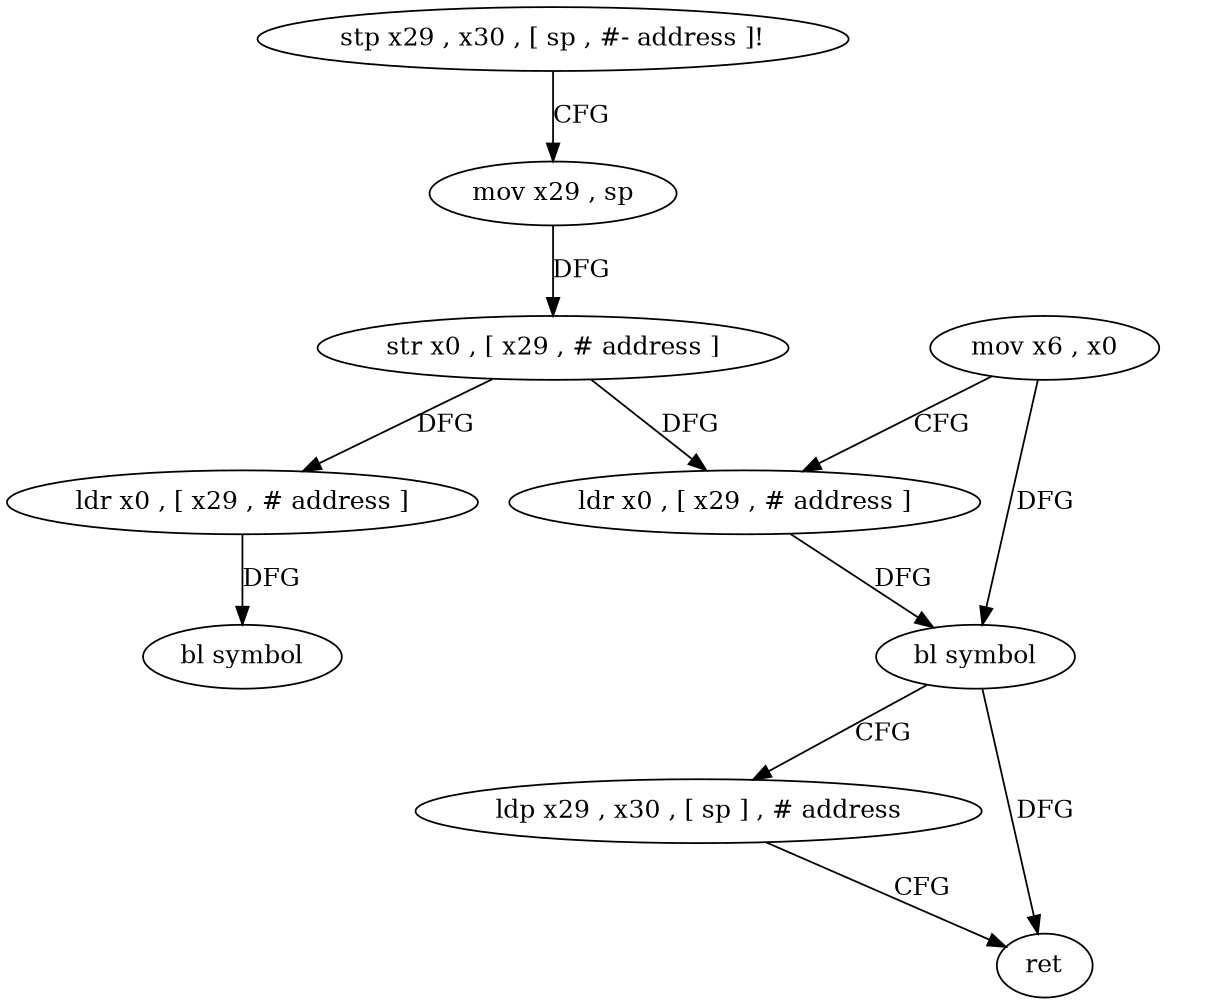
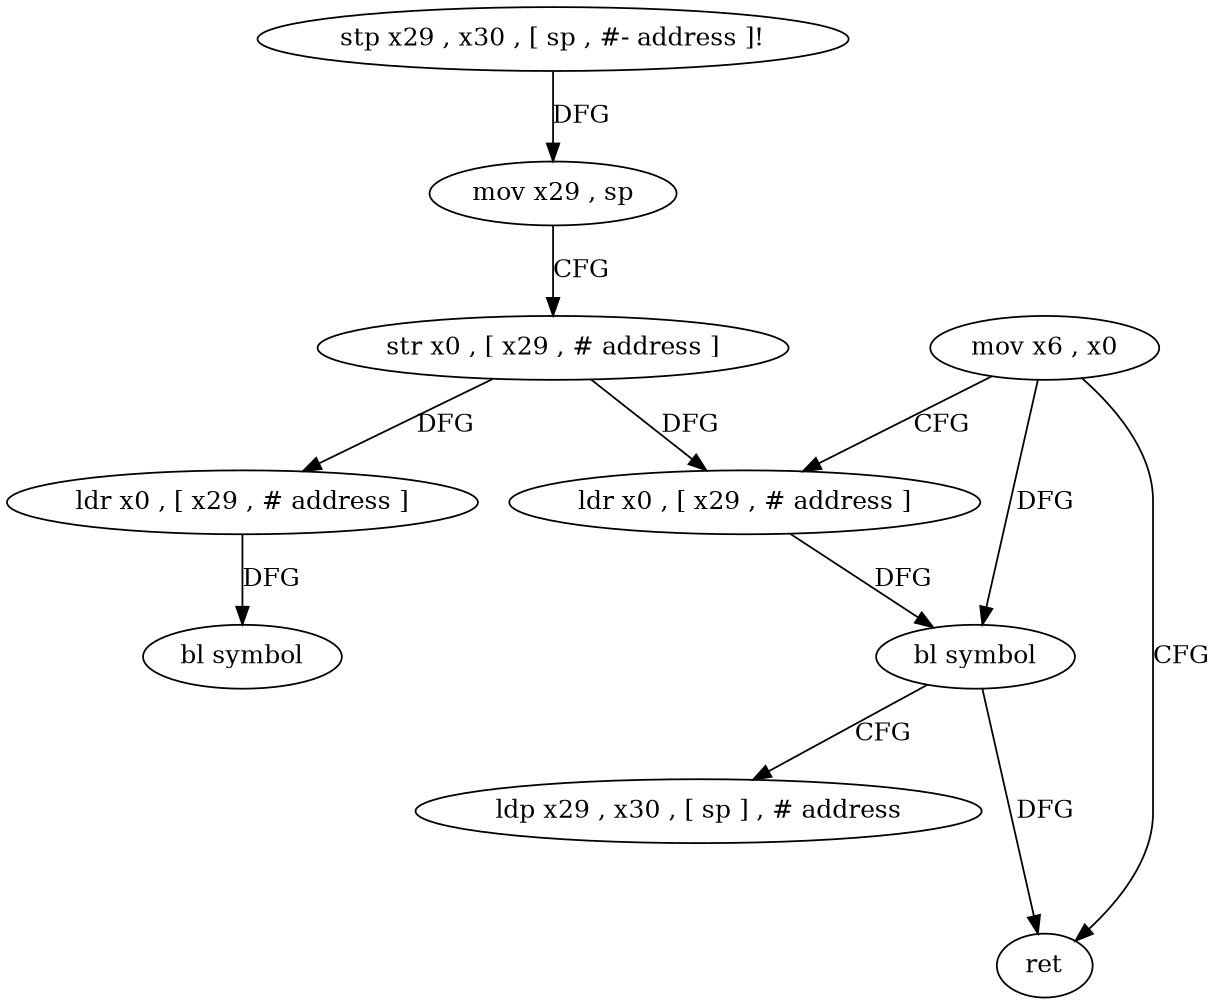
(581, 116) -> (581, 116)
(581, 271) -> (581, 271)
(878, 891) -> (1153, 652)
